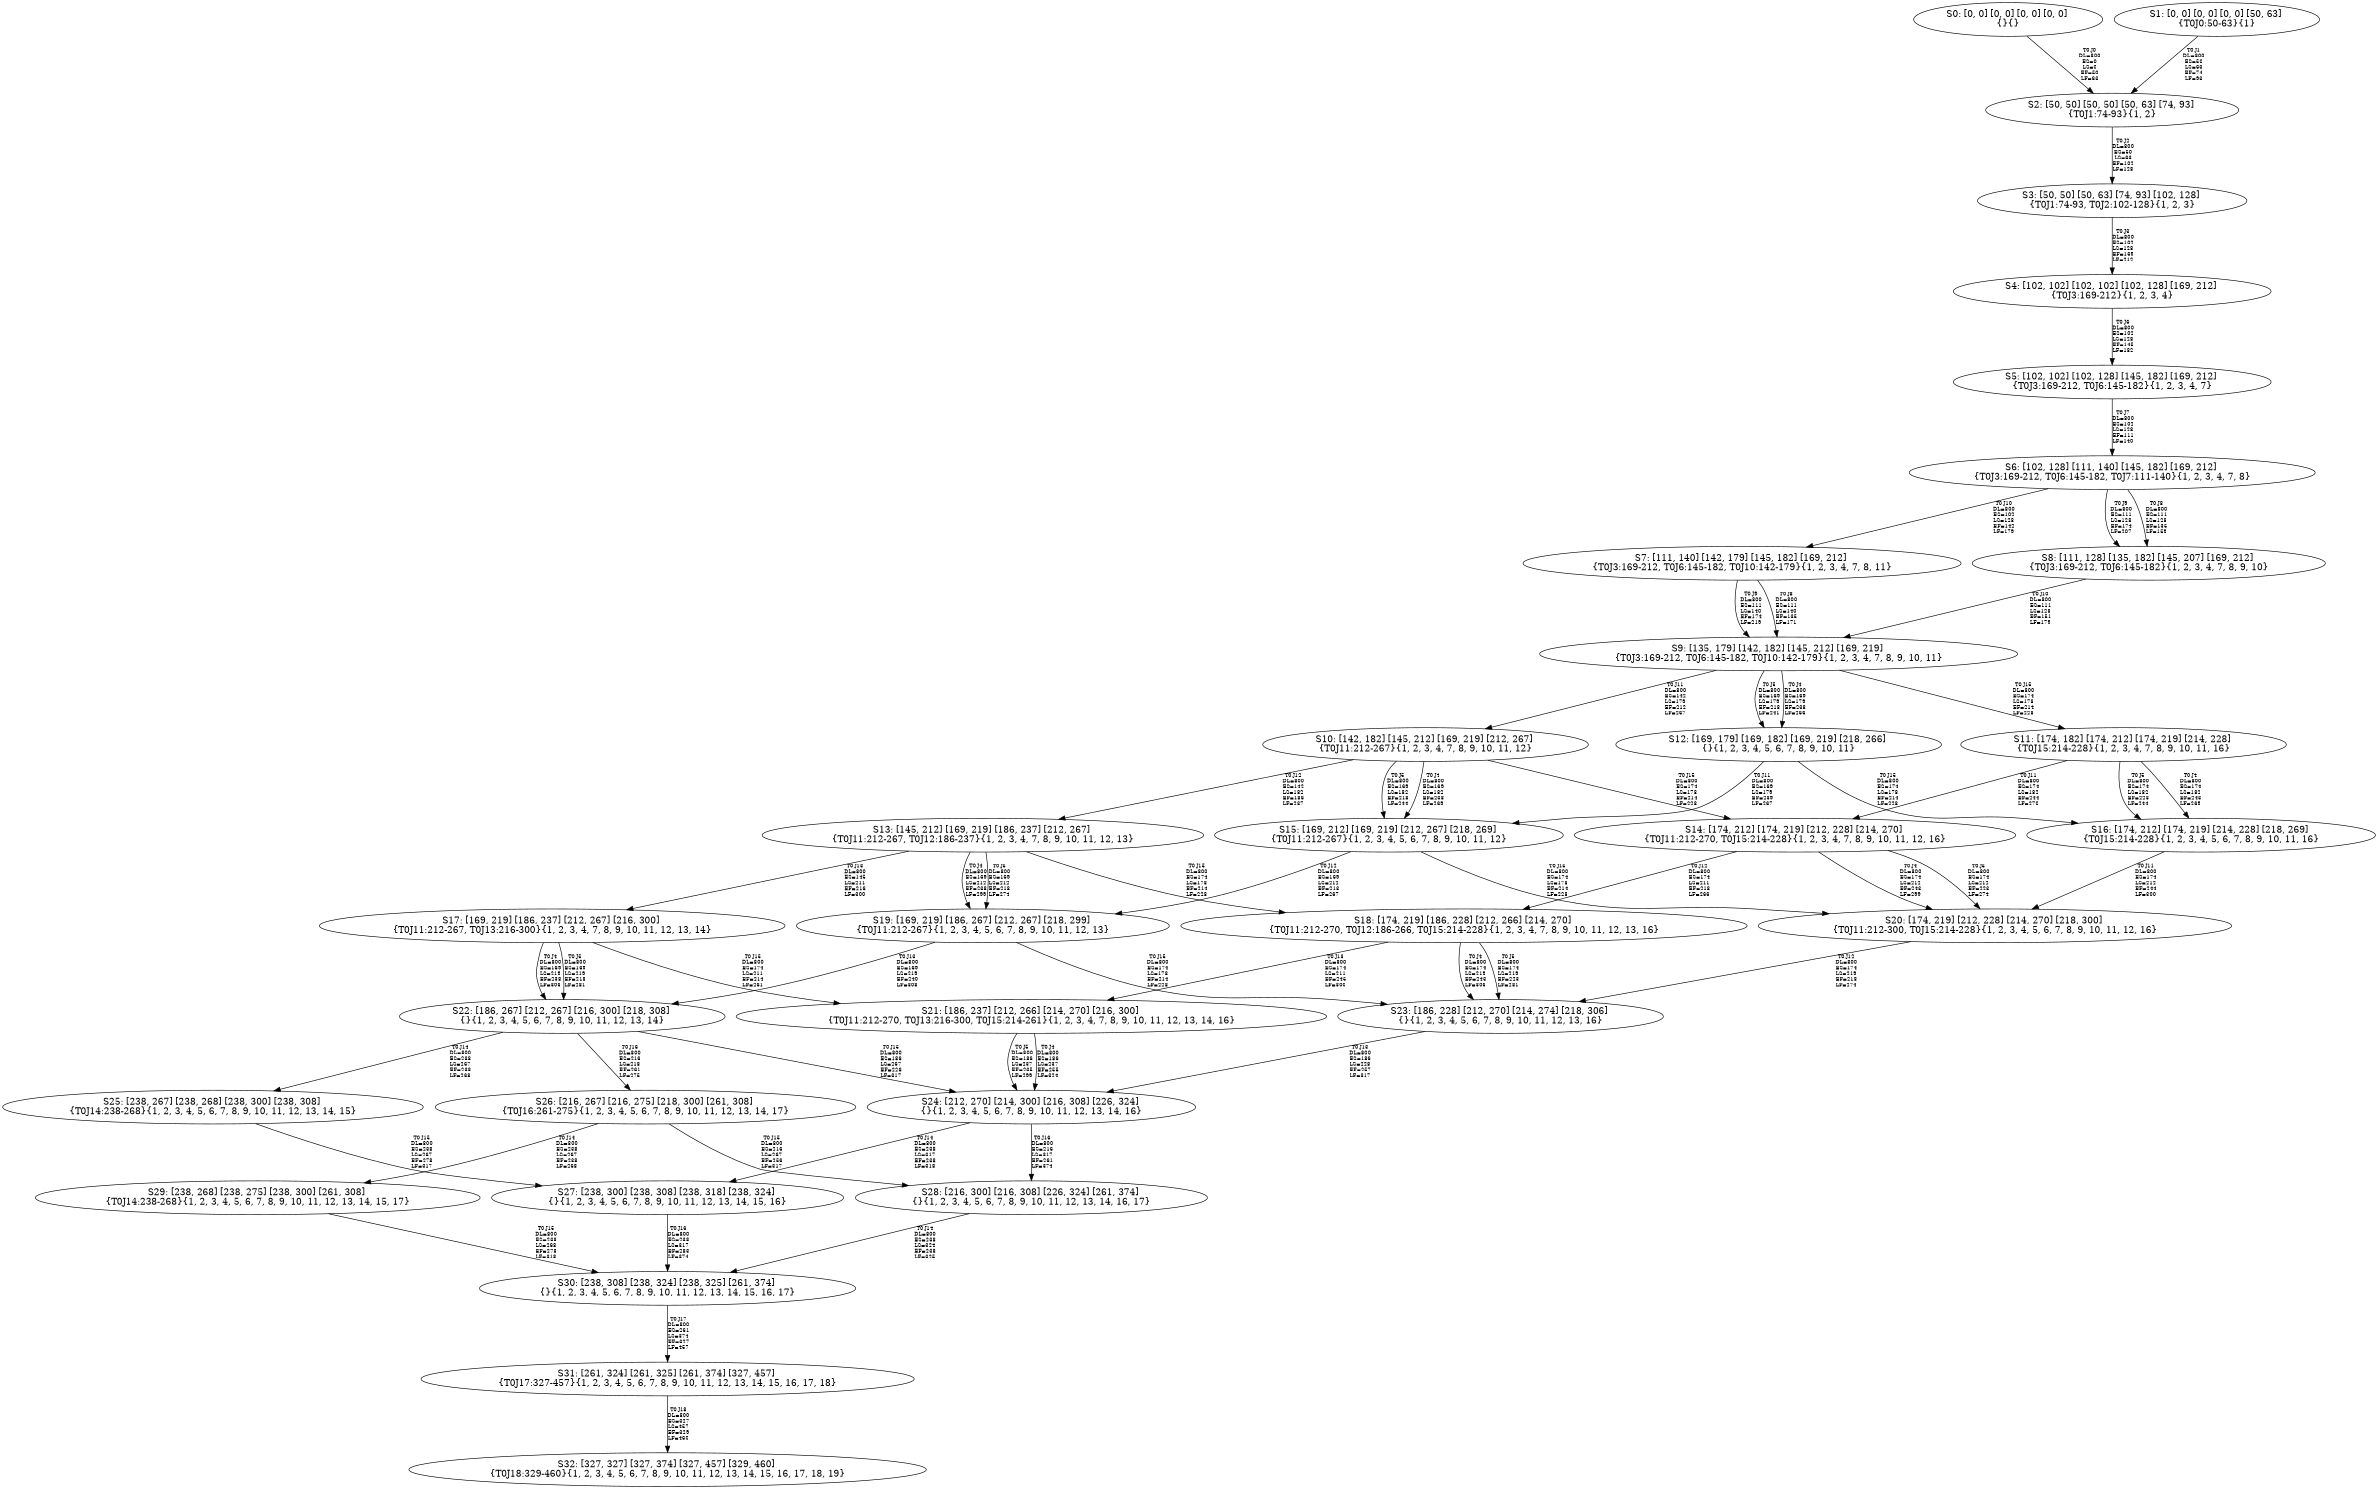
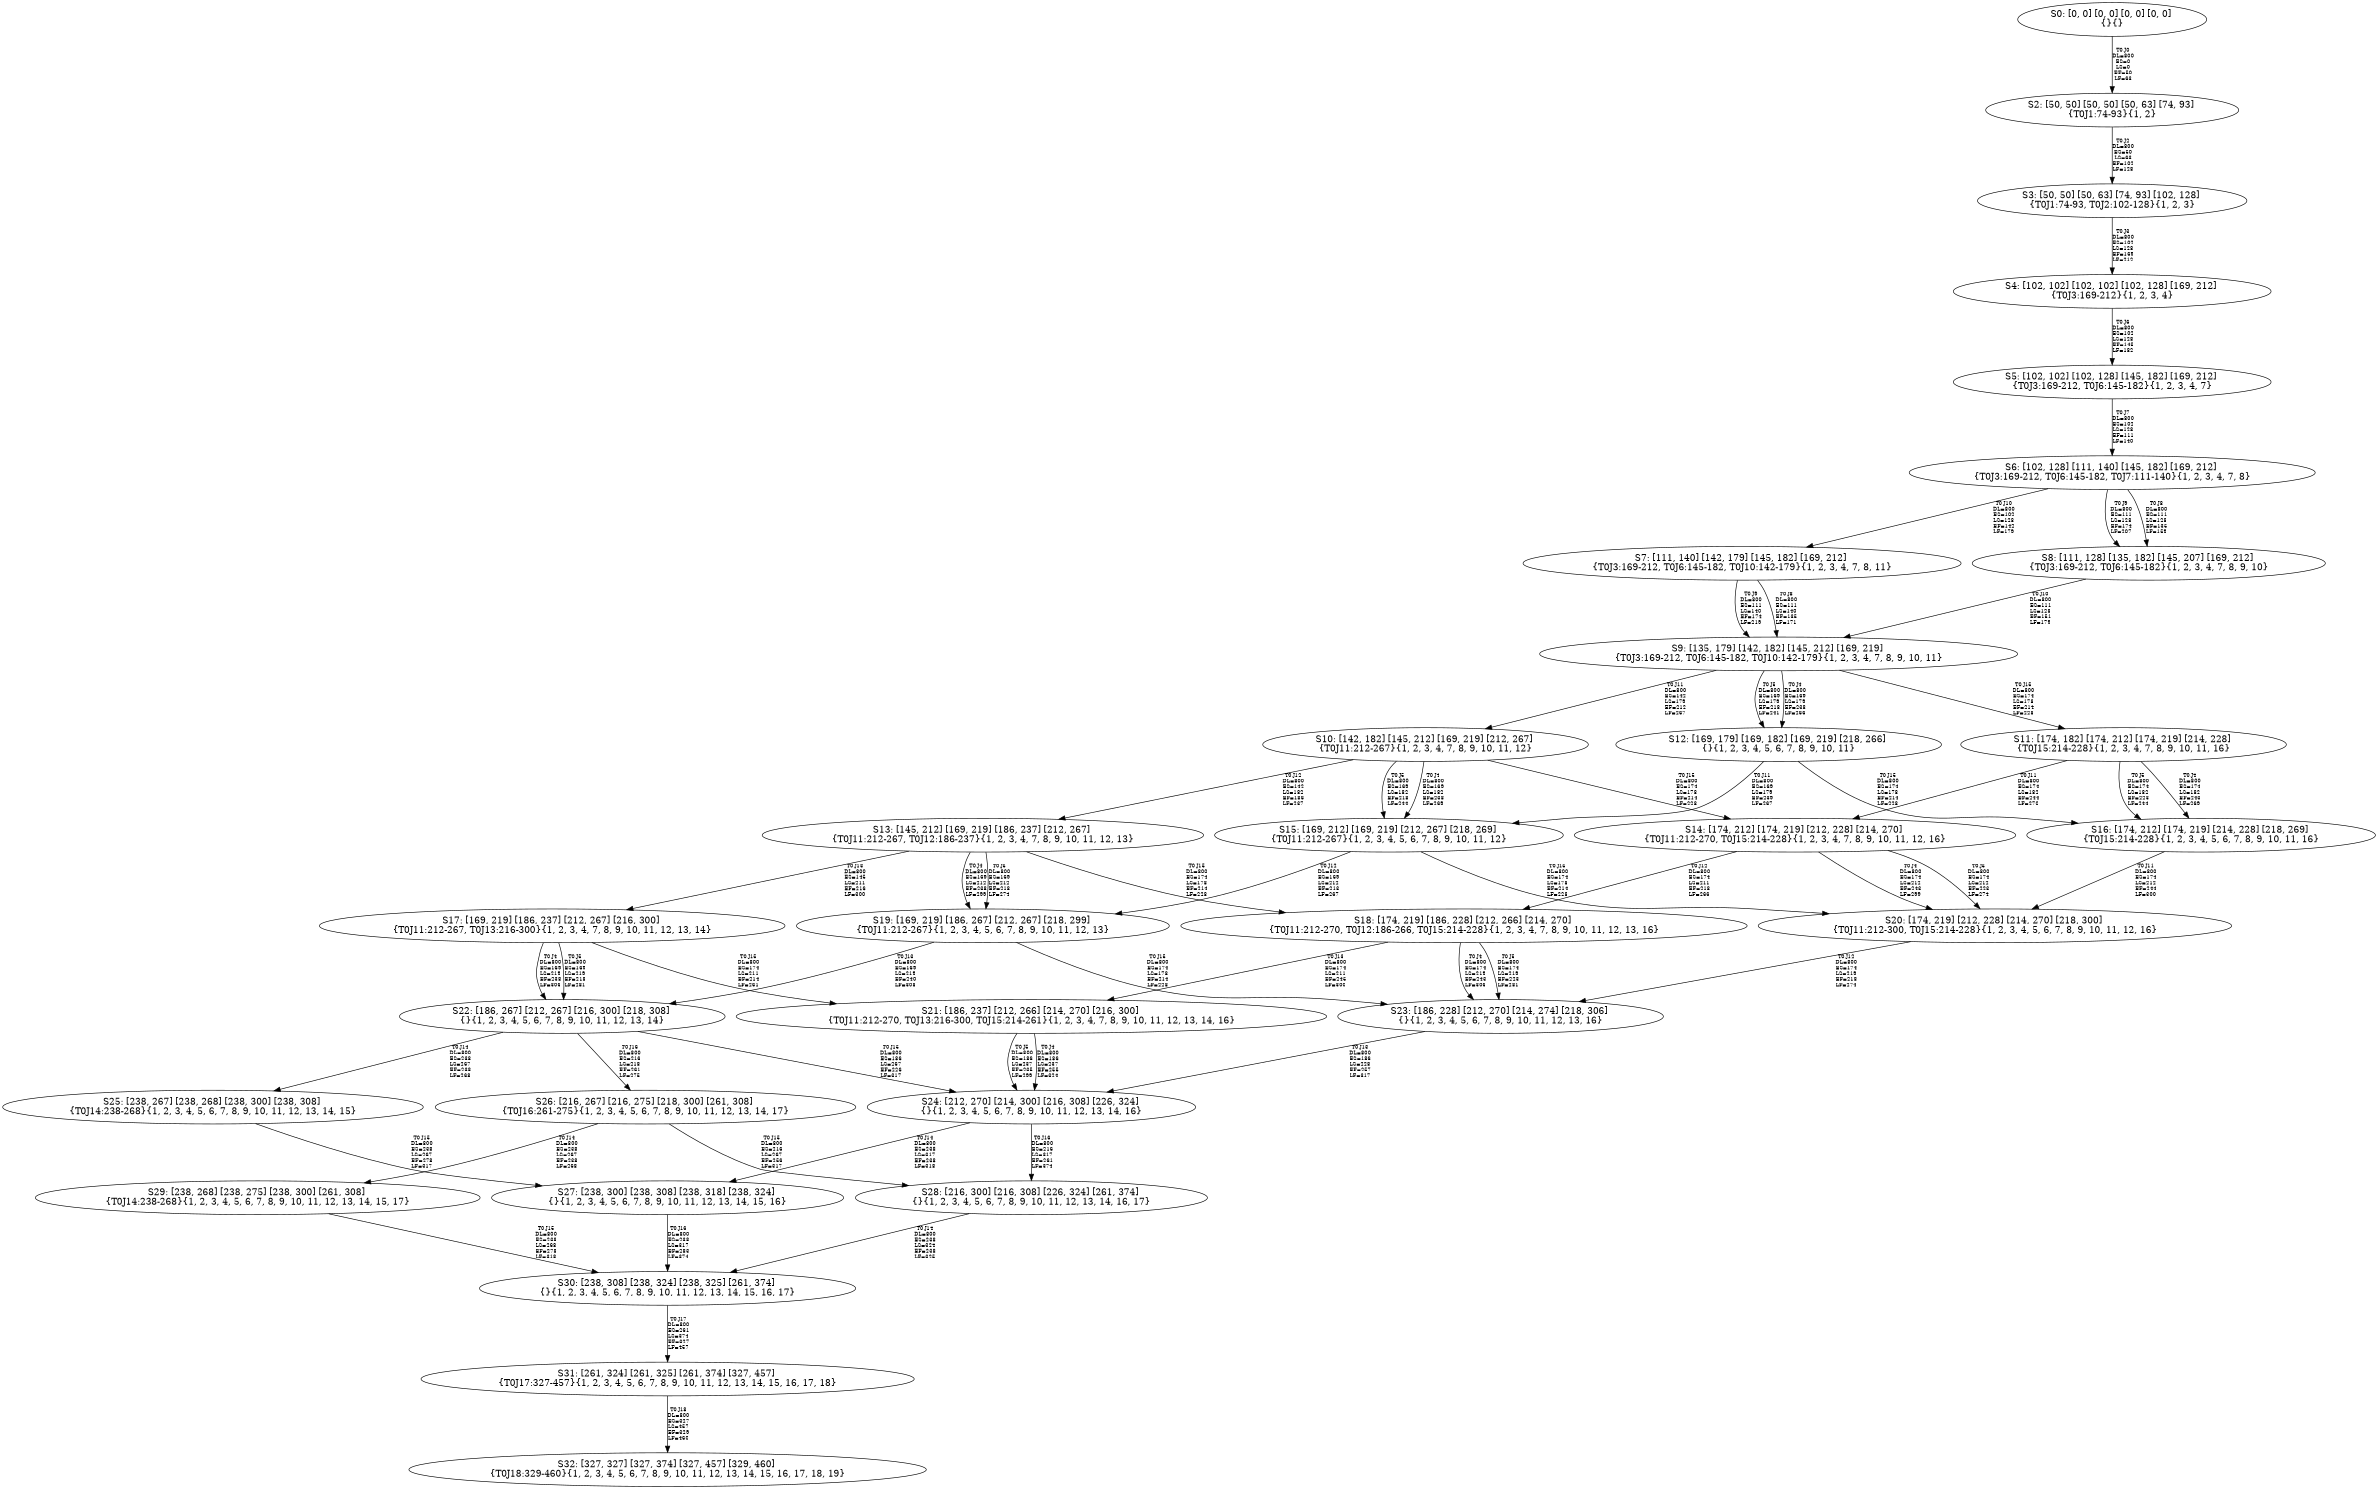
(2217, 19) -> none
